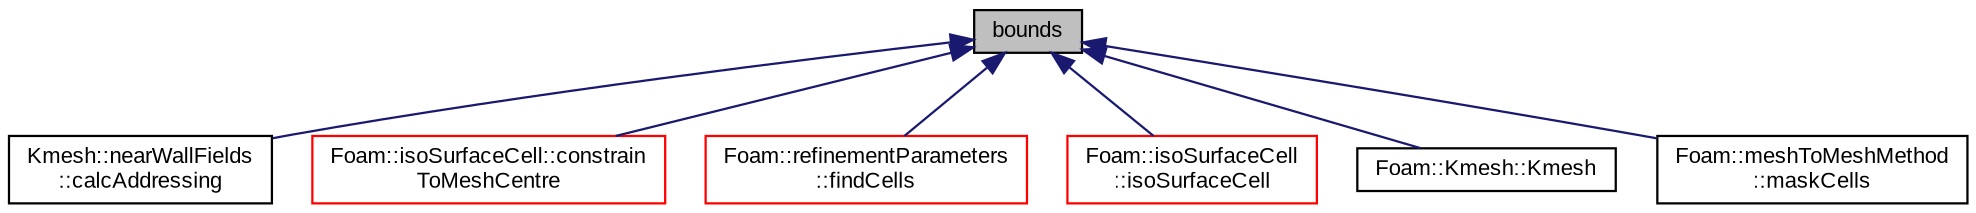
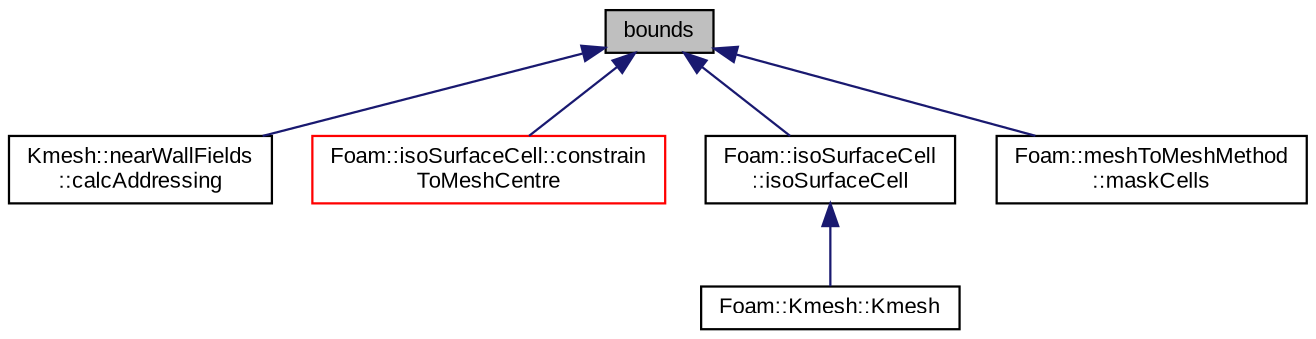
(1262, 102) -> (830, 256)
(866, 170) -> none
(1192, 170) -> (830, 170)
